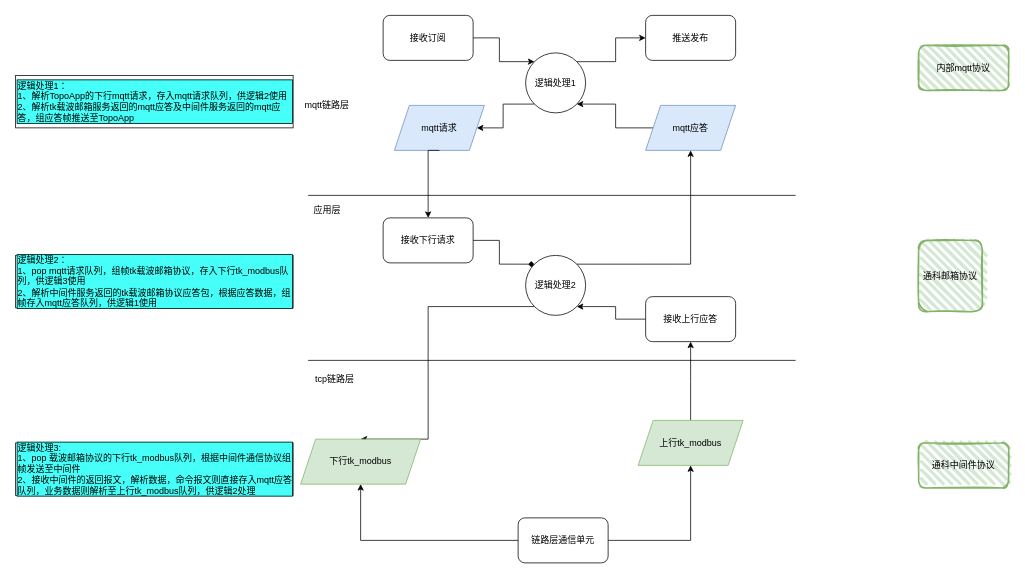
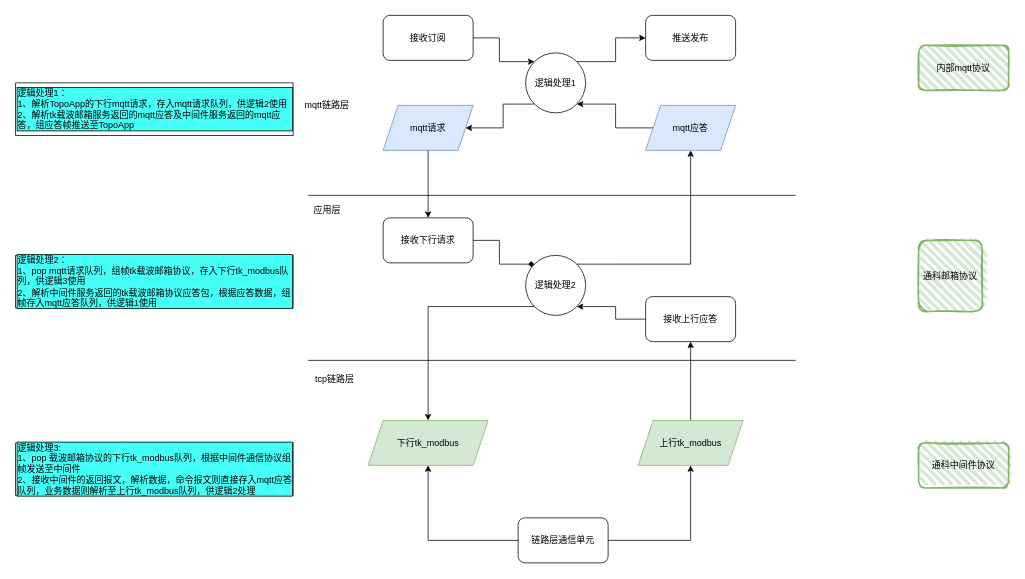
(154, 102) -> (154, 109)
(439, 128) -> (428, 128)
(360, 462) -> (428, 443)
